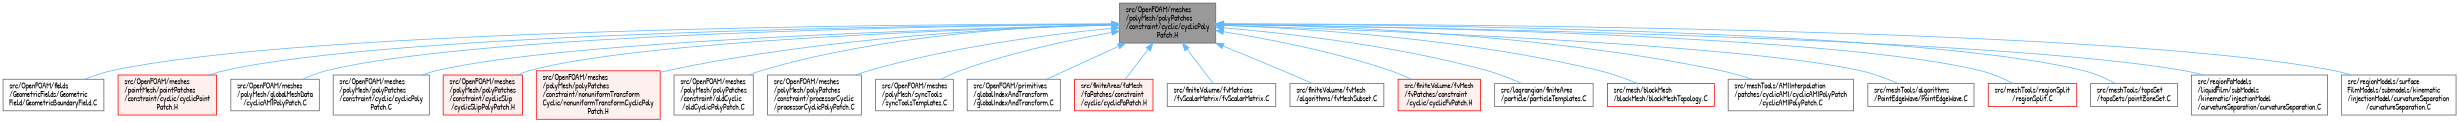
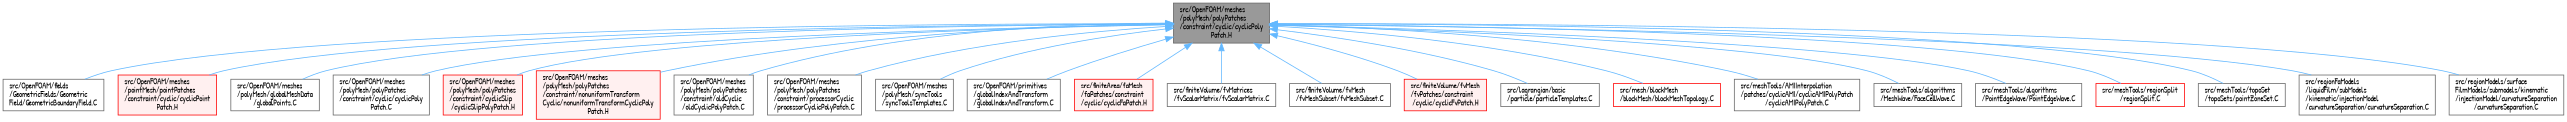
(275, 95) -> (275, 95)
(1337, 95) -> (1340, 95)
(1544, 95) -> (1550, 95)
none -> (1918, 95)
